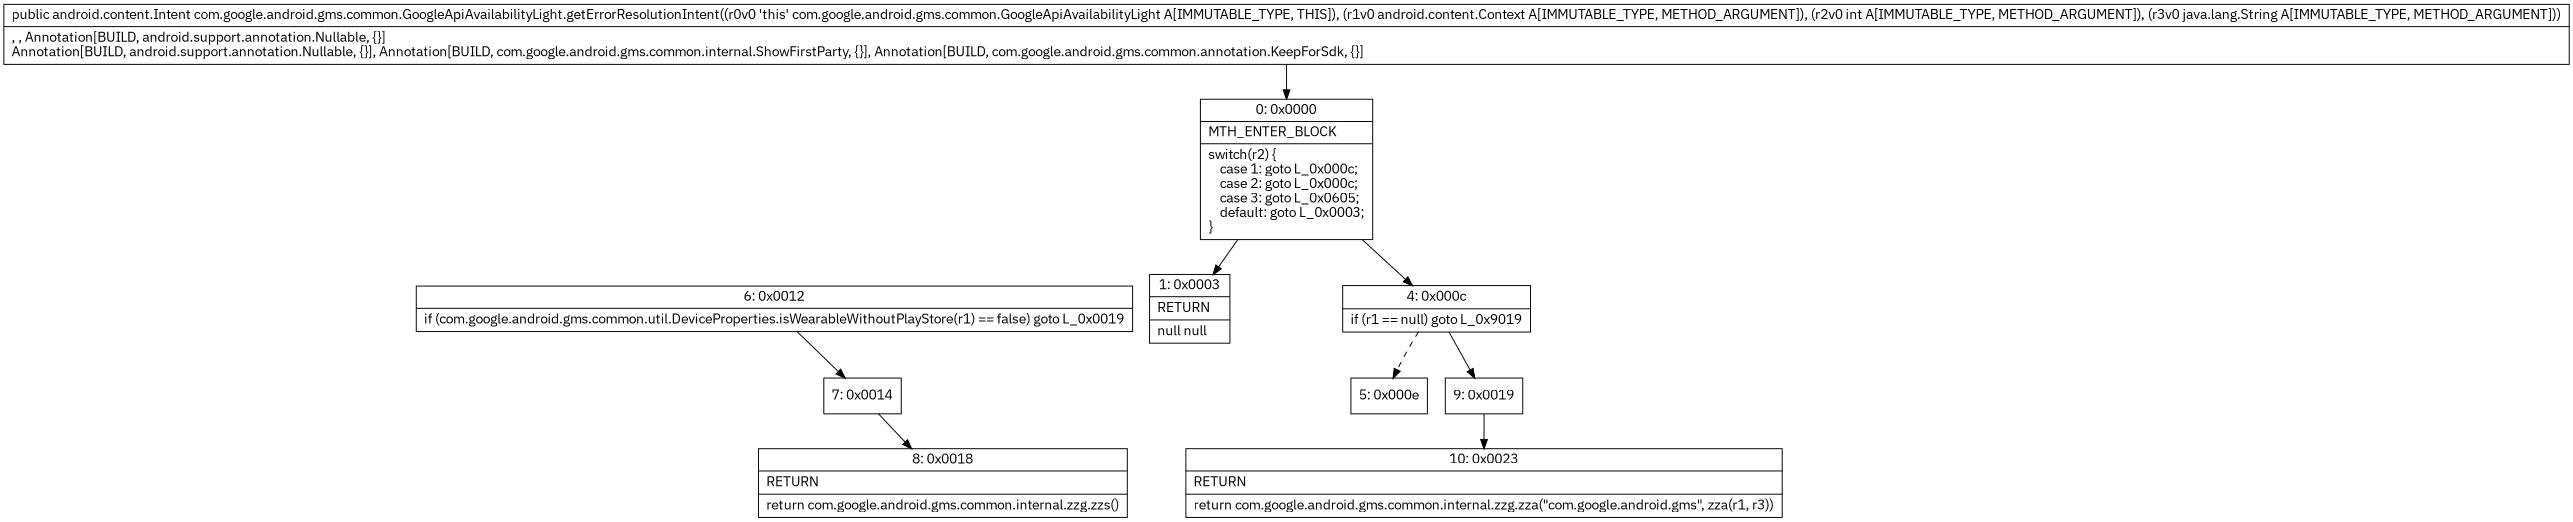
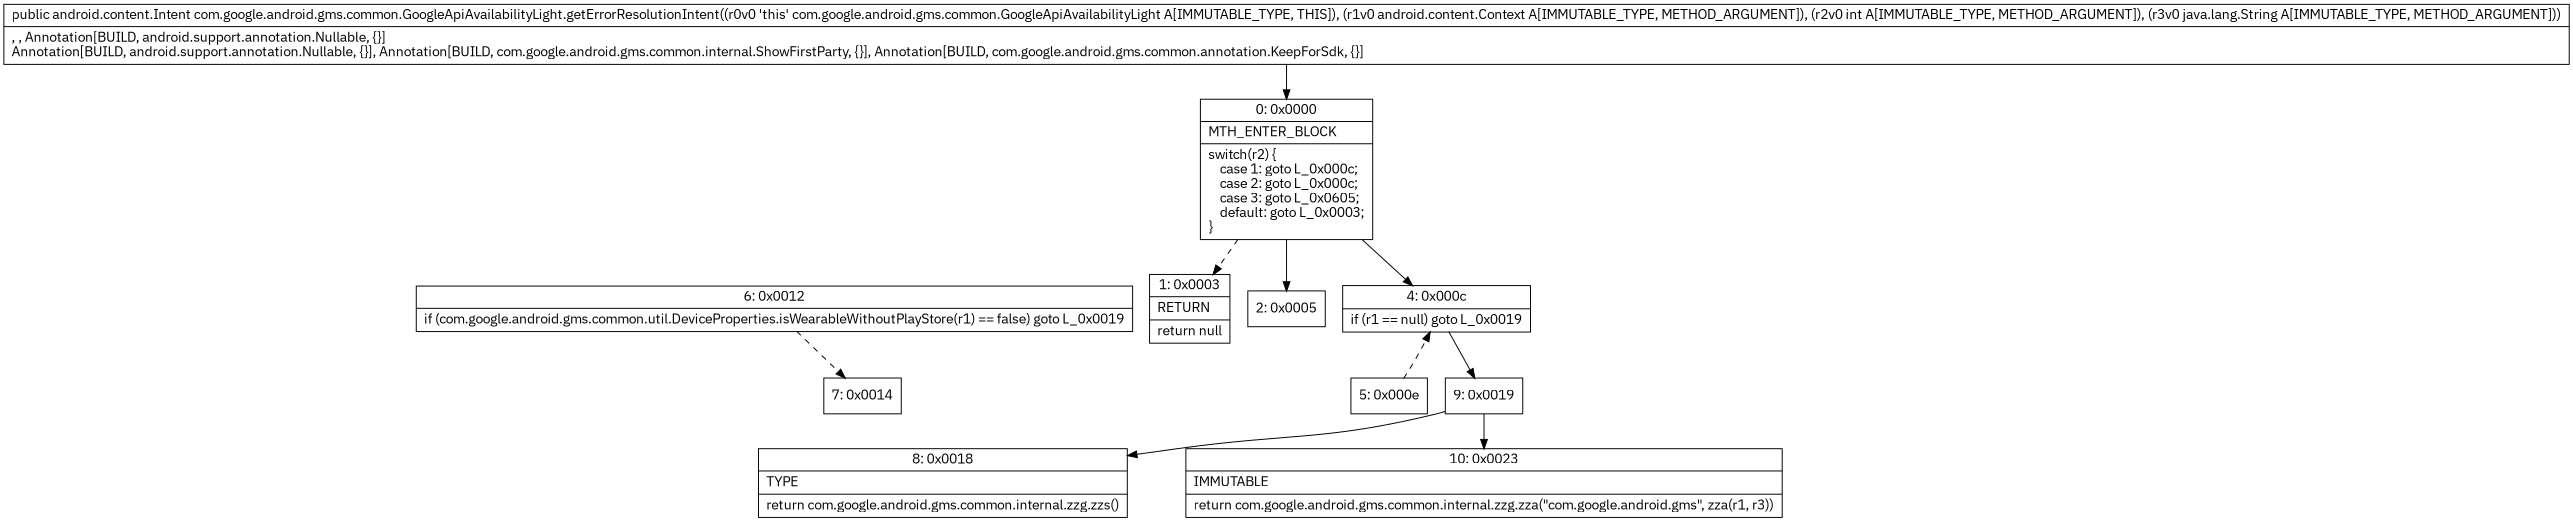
(1228, 253) -> (1228, 253)
none -> (1287, 309)
(1437, 320) -> (1437, 320)
(1182, 331) -> (1190, 331)
(1407, 350) -> (1415, 360)
(817, 351) -> (817, 351)
(892, 428) -> (1292, 437)
(793, 482) -> (783, 482)
(1220, 482) -> (1231, 482)
